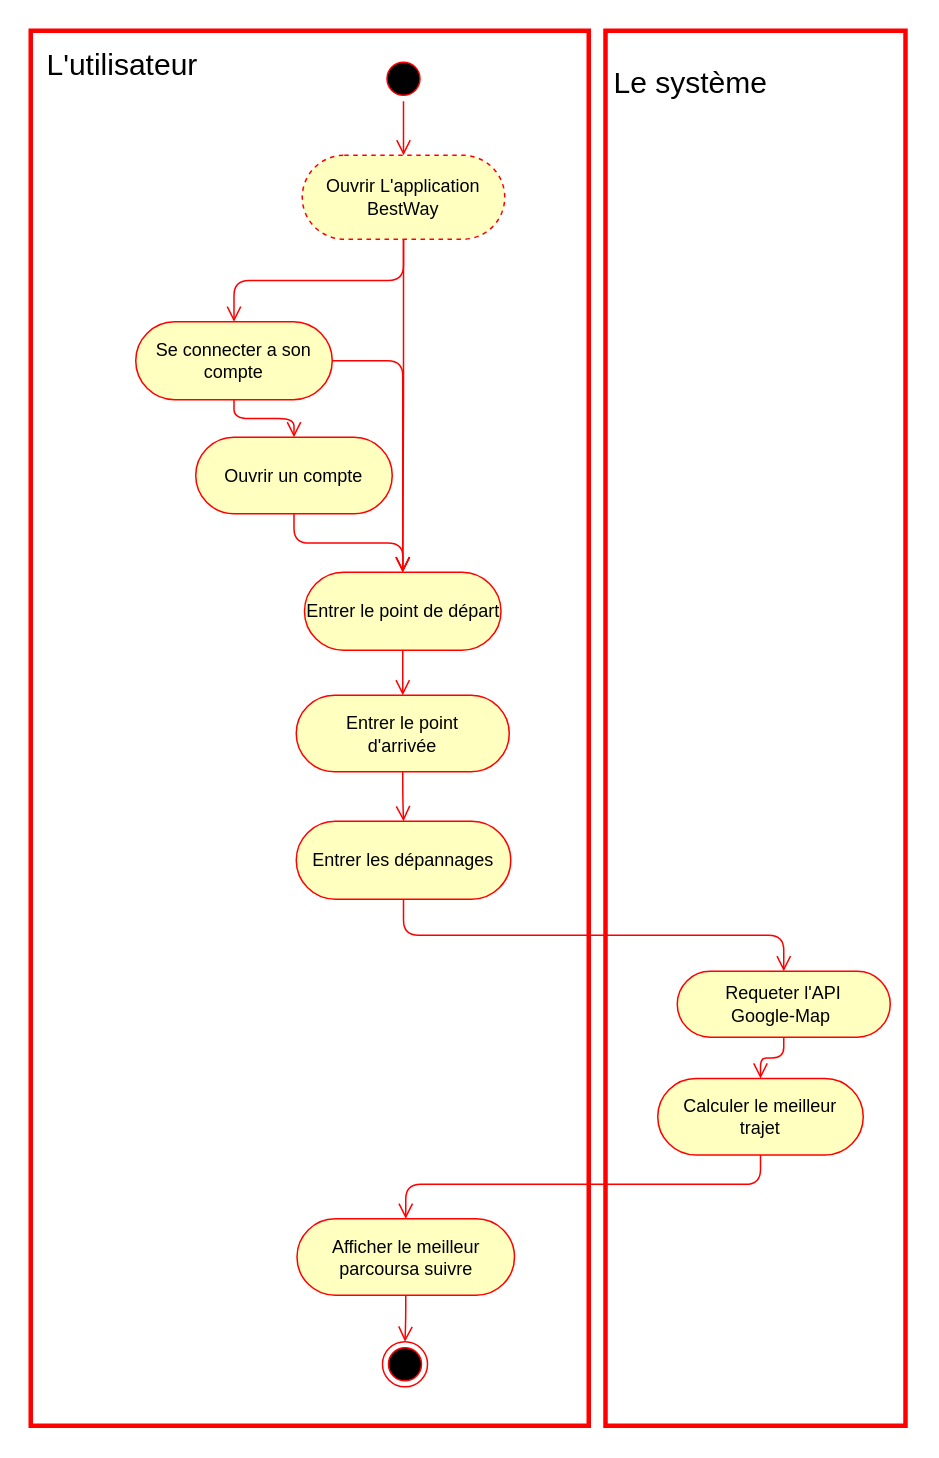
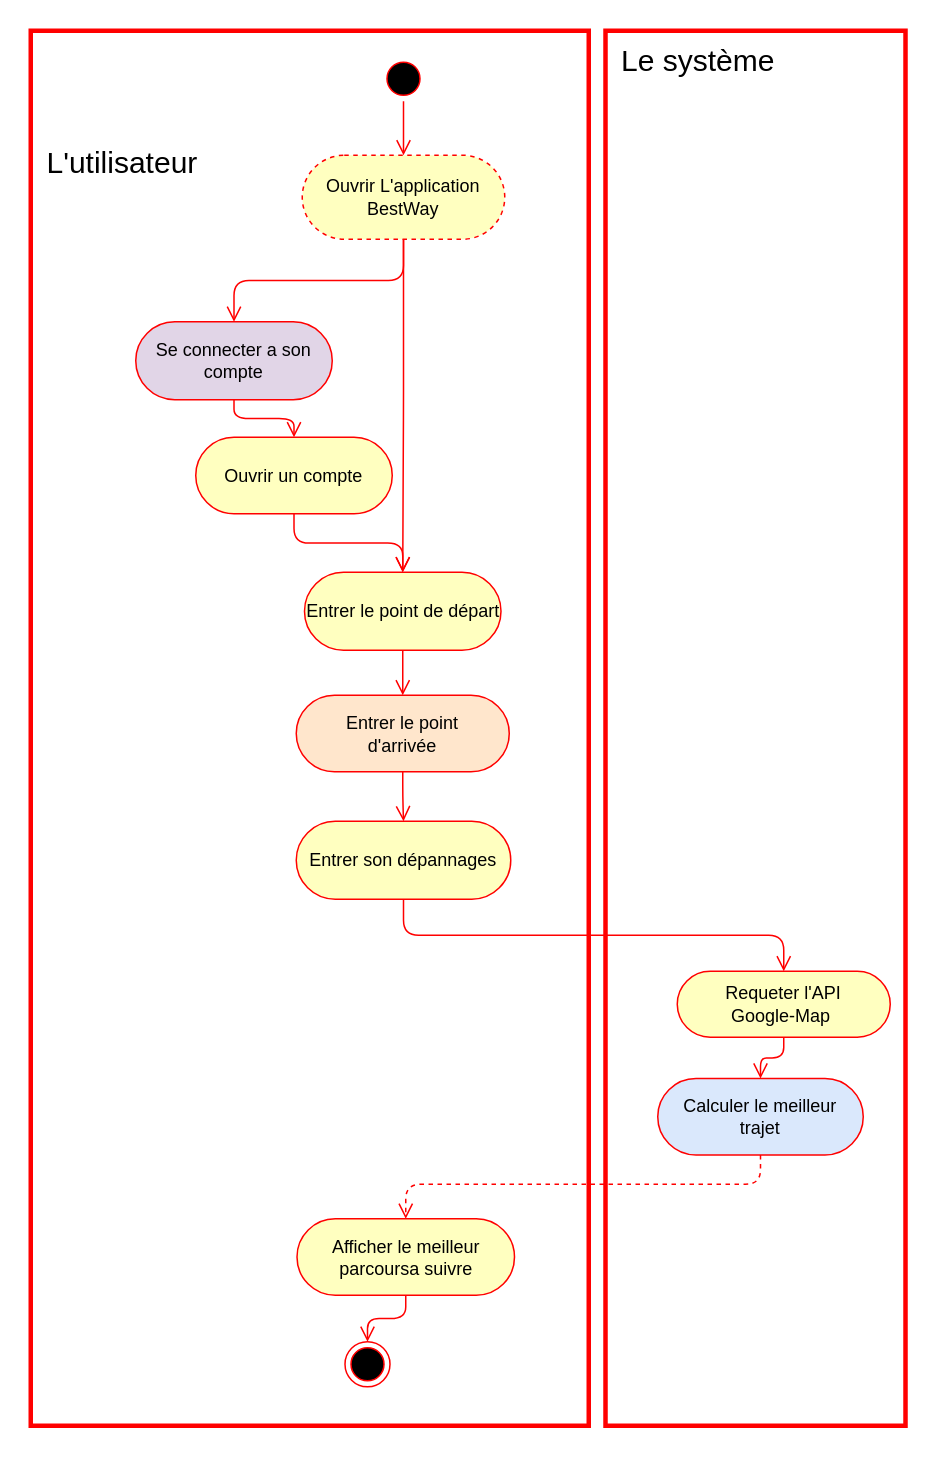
(134, 58) -> (134, 155)
(701, 76) -> (709, 53)
(234, 361) -> (234, 361)
(367, 361) -> none
(403, 734) -> (403, 734)
(404, 860) -> (404, 860)
(761, 1117) -> (761, 1117)
(581, 1184) -> (581, 1184)
(405, 1364) -> (368, 1364)
